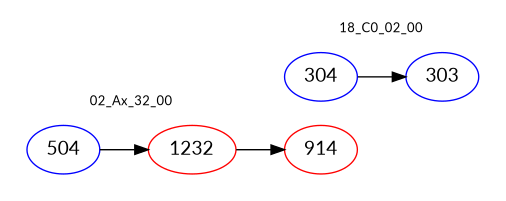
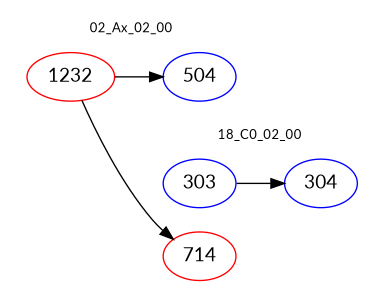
(375, 77) -> (254, 183)
(131, 102) -> (131, 29)
(117, 150) -> (132, 77)
(321, 150) -> (200, 256)
